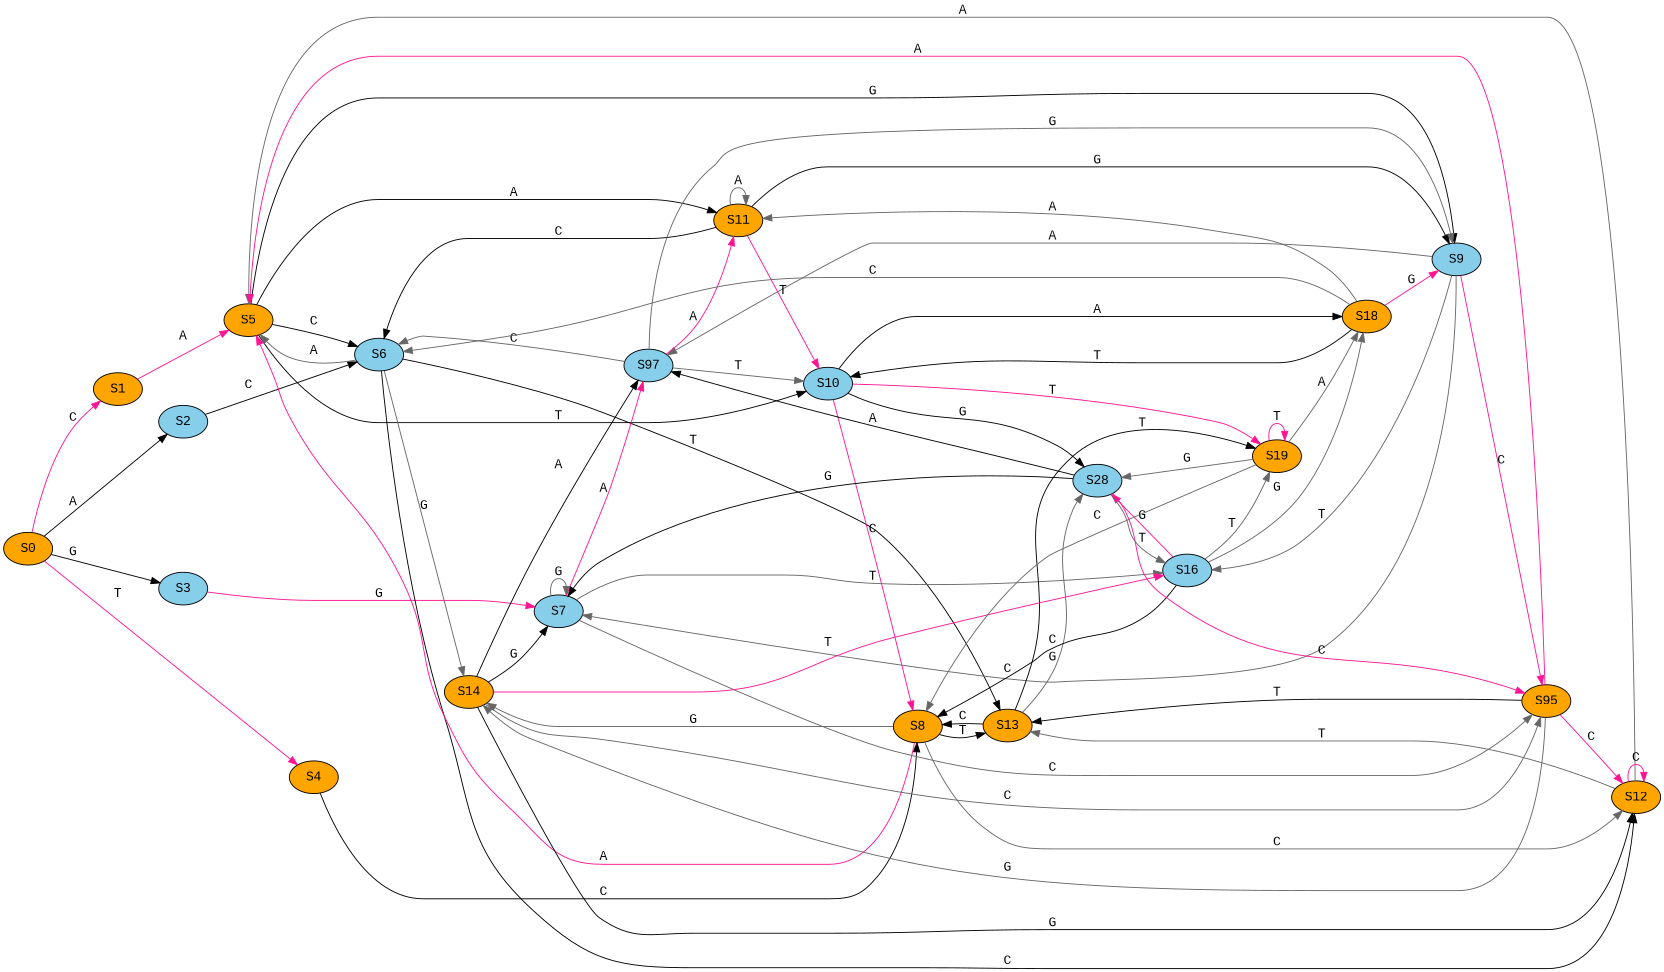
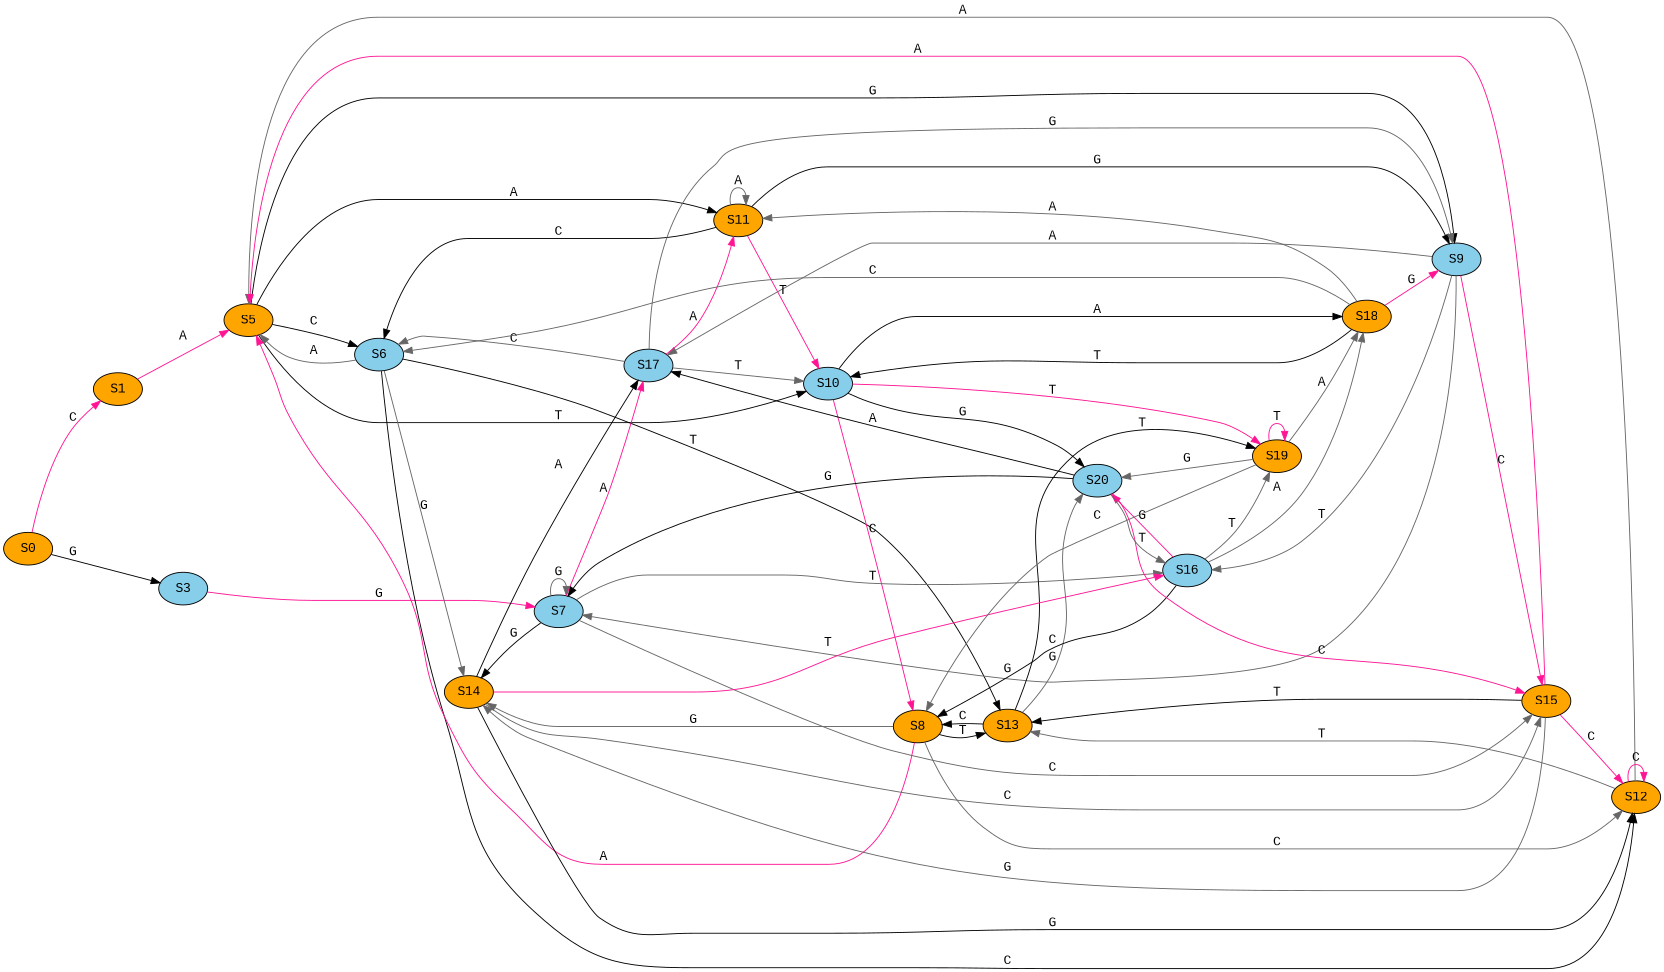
(648, 365) -> (648, 365)
(183, 422) -> none
(1097, 481) -> (1097, 481)
(1277, 487) -> (1277, 487)
(518, 661) -> (512, 645)
(1008, 669) -> (1008, 669)
(1546, 701) -> (1546, 701)
(314, 777) -> none
